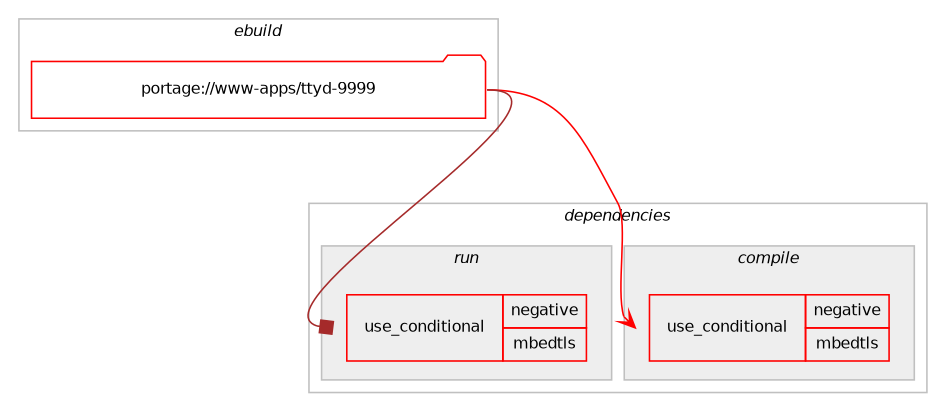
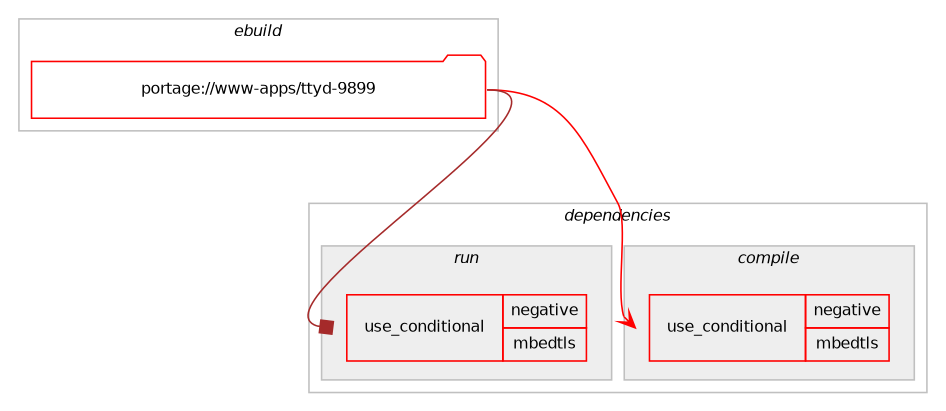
(259, 90) -> (259, 90)
